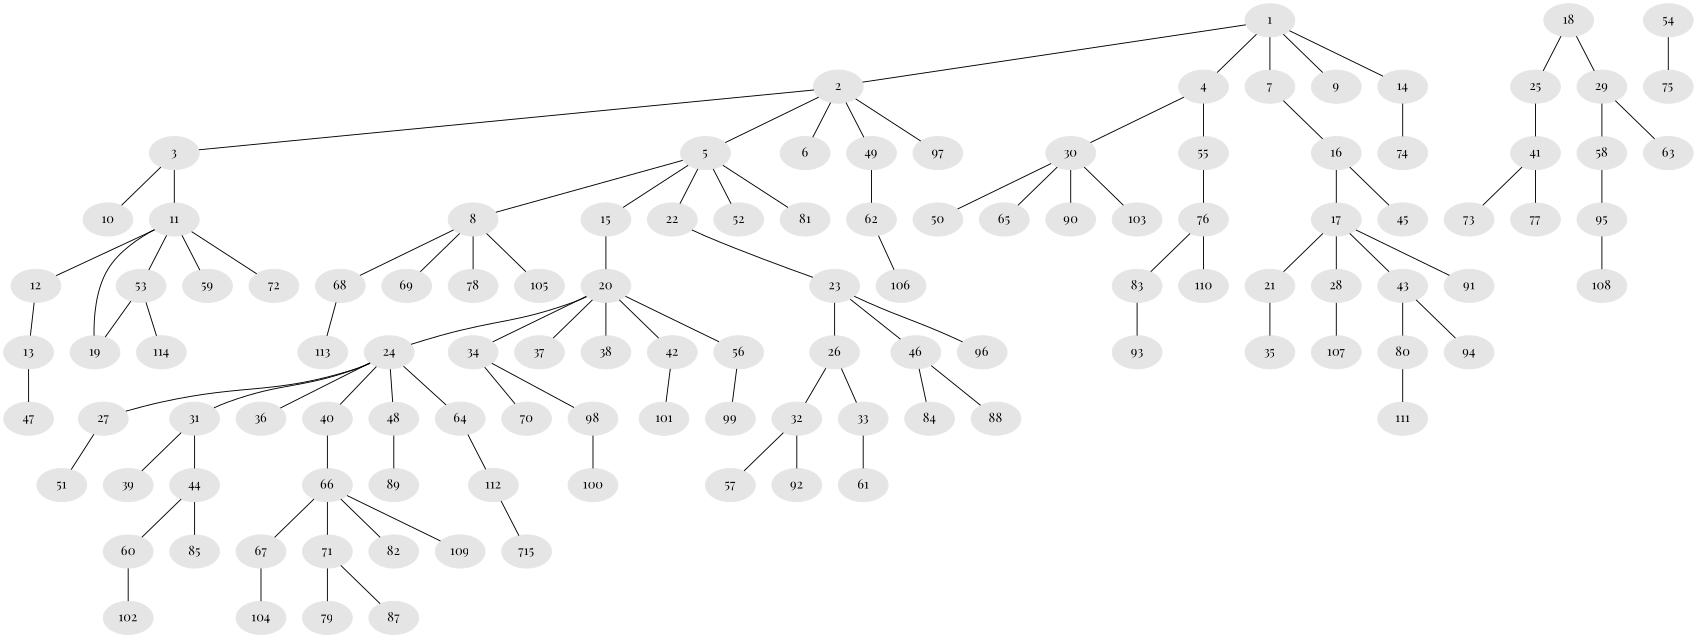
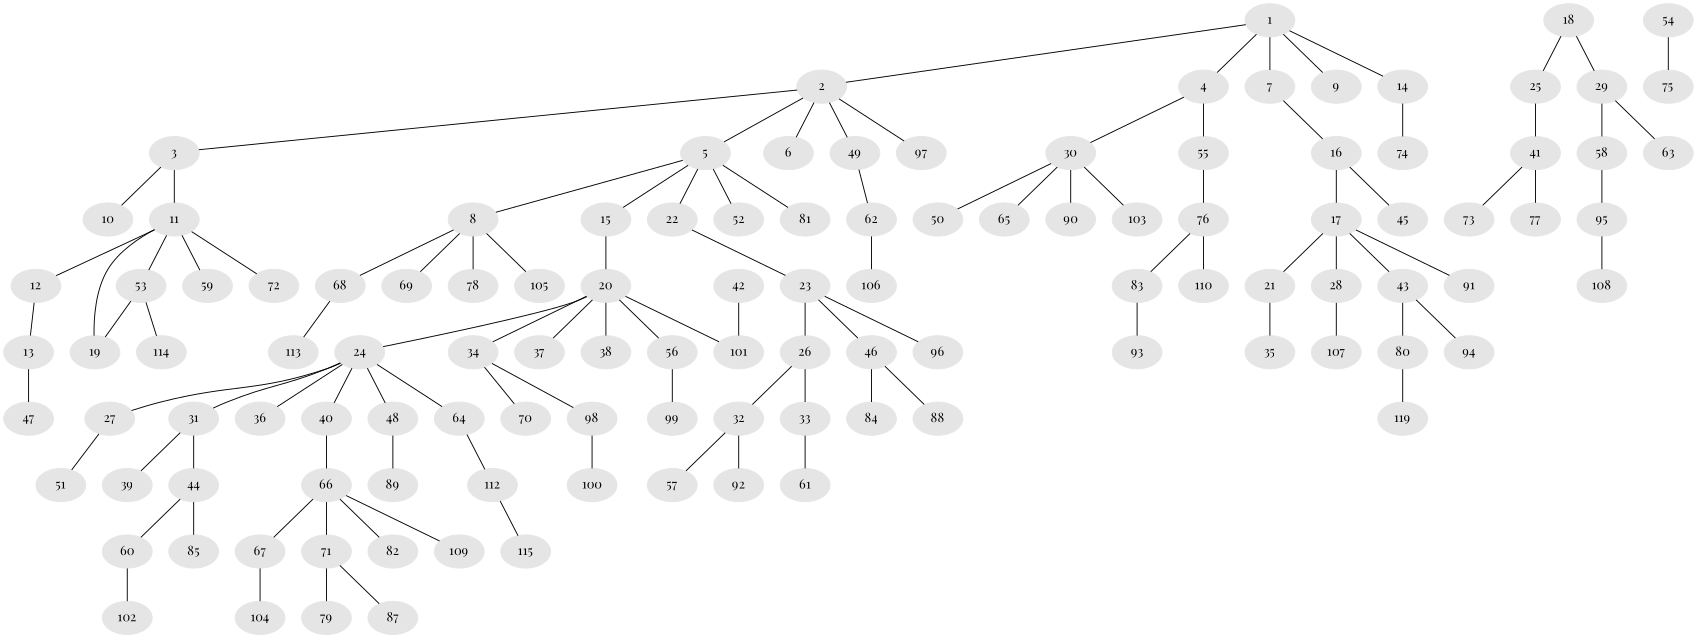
(639, 319) -> (672, 319)
(1403, 419) -> (1403, 419)
(527, 551) -> (526, 551)
